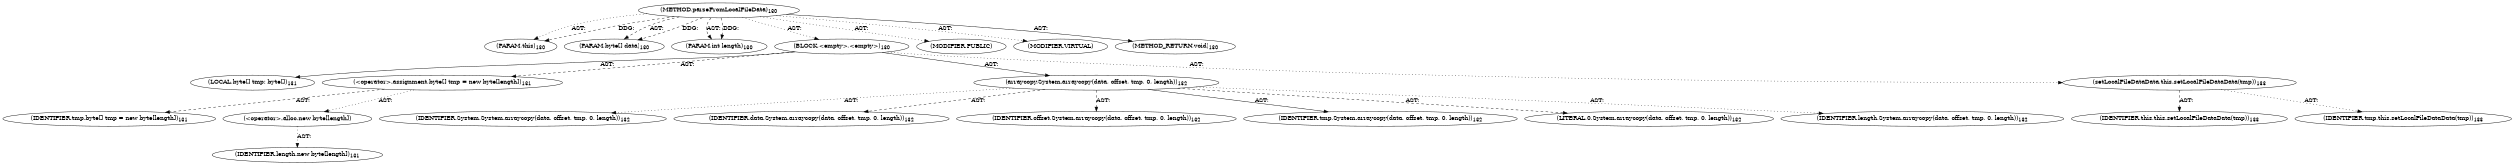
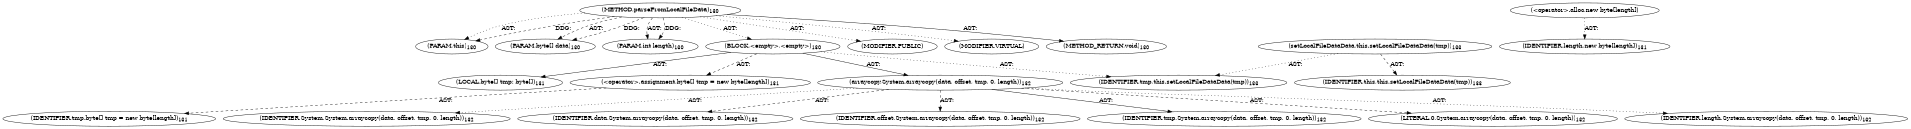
(1473, 76) -> (964, 65)
(371, 100) -> none
